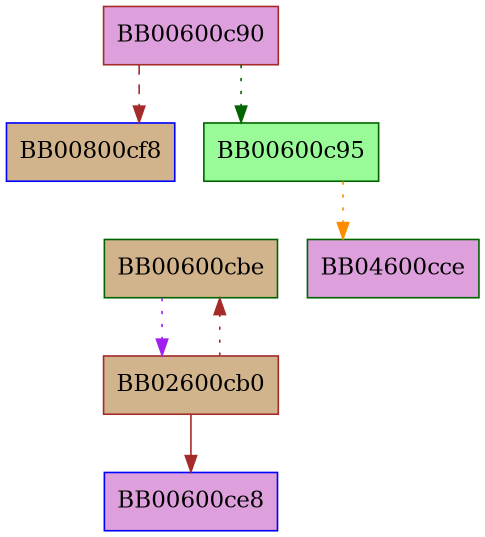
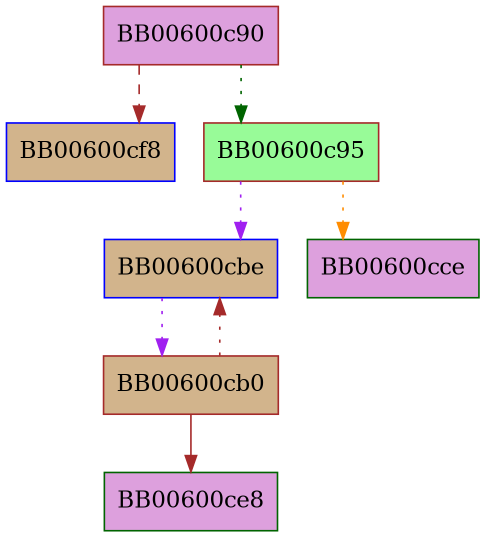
(91, 152) -> (91, 152)
(291, 152) -> (291, 152)
none -> (241, 202)
(191, 269) -> (191, 269)
(393, 269) -> (393, 269)
(191, 385) -> (191, 385)
(191, 502) -> (191, 502)
